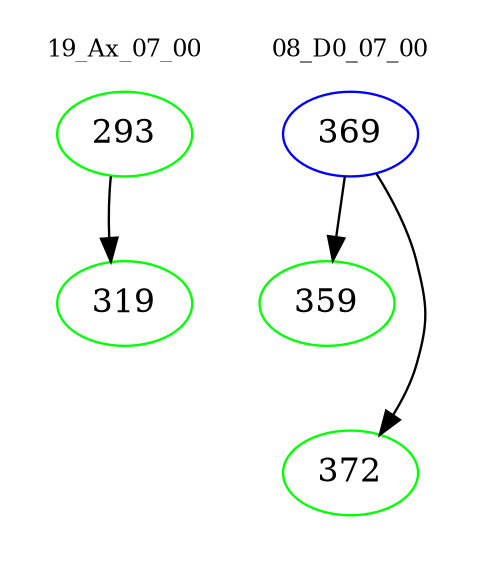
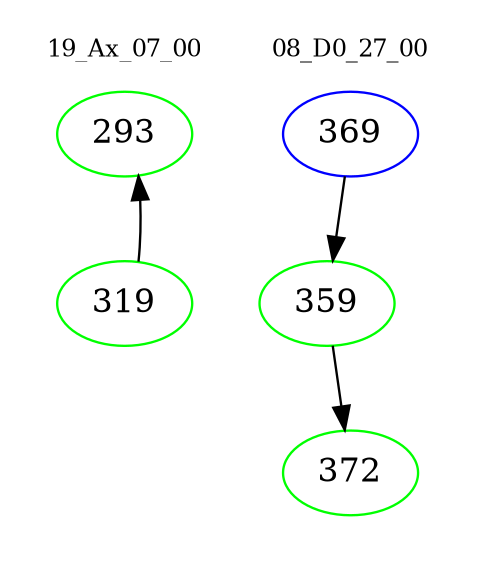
(351, 51) -> (351, 51)
(109, 207) -> (140, 231)
(423, 293) -> (337, 376)
